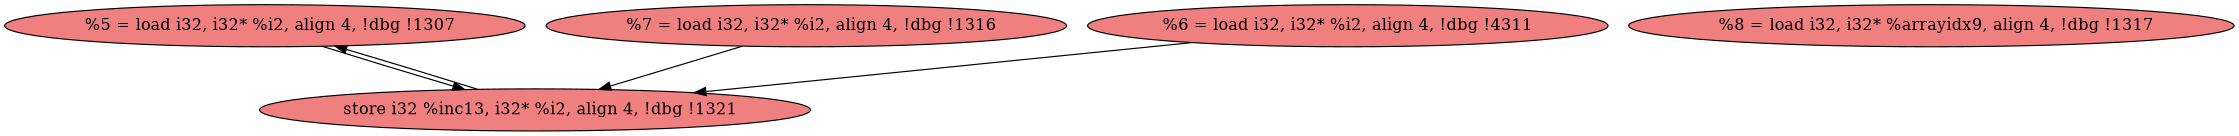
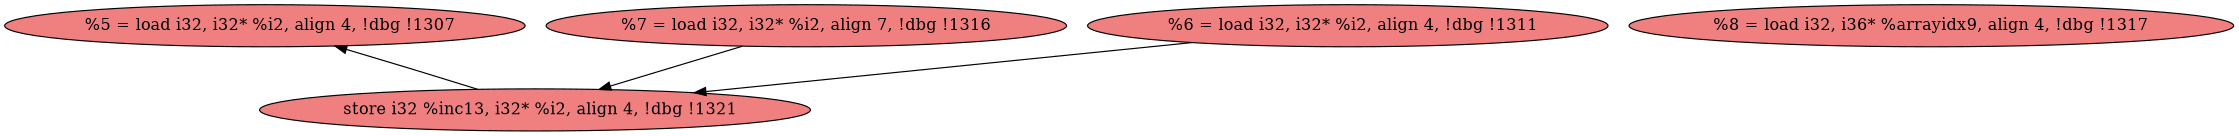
(806, 26) -> (806, 26)
(1348, 26) -> (1348, 26)
(1931, 26) -> (1931, 26)
(387, 66) -> none
